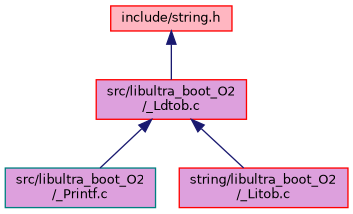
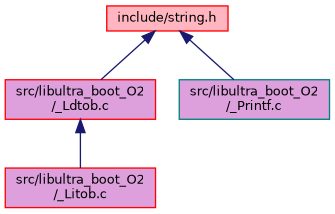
(121, 148) -> (212, 60)
(264, 188) -> (80, 188)
